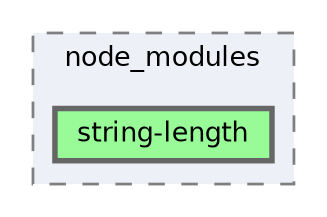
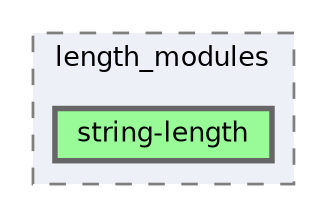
(163, 59) -> (163, 59)
